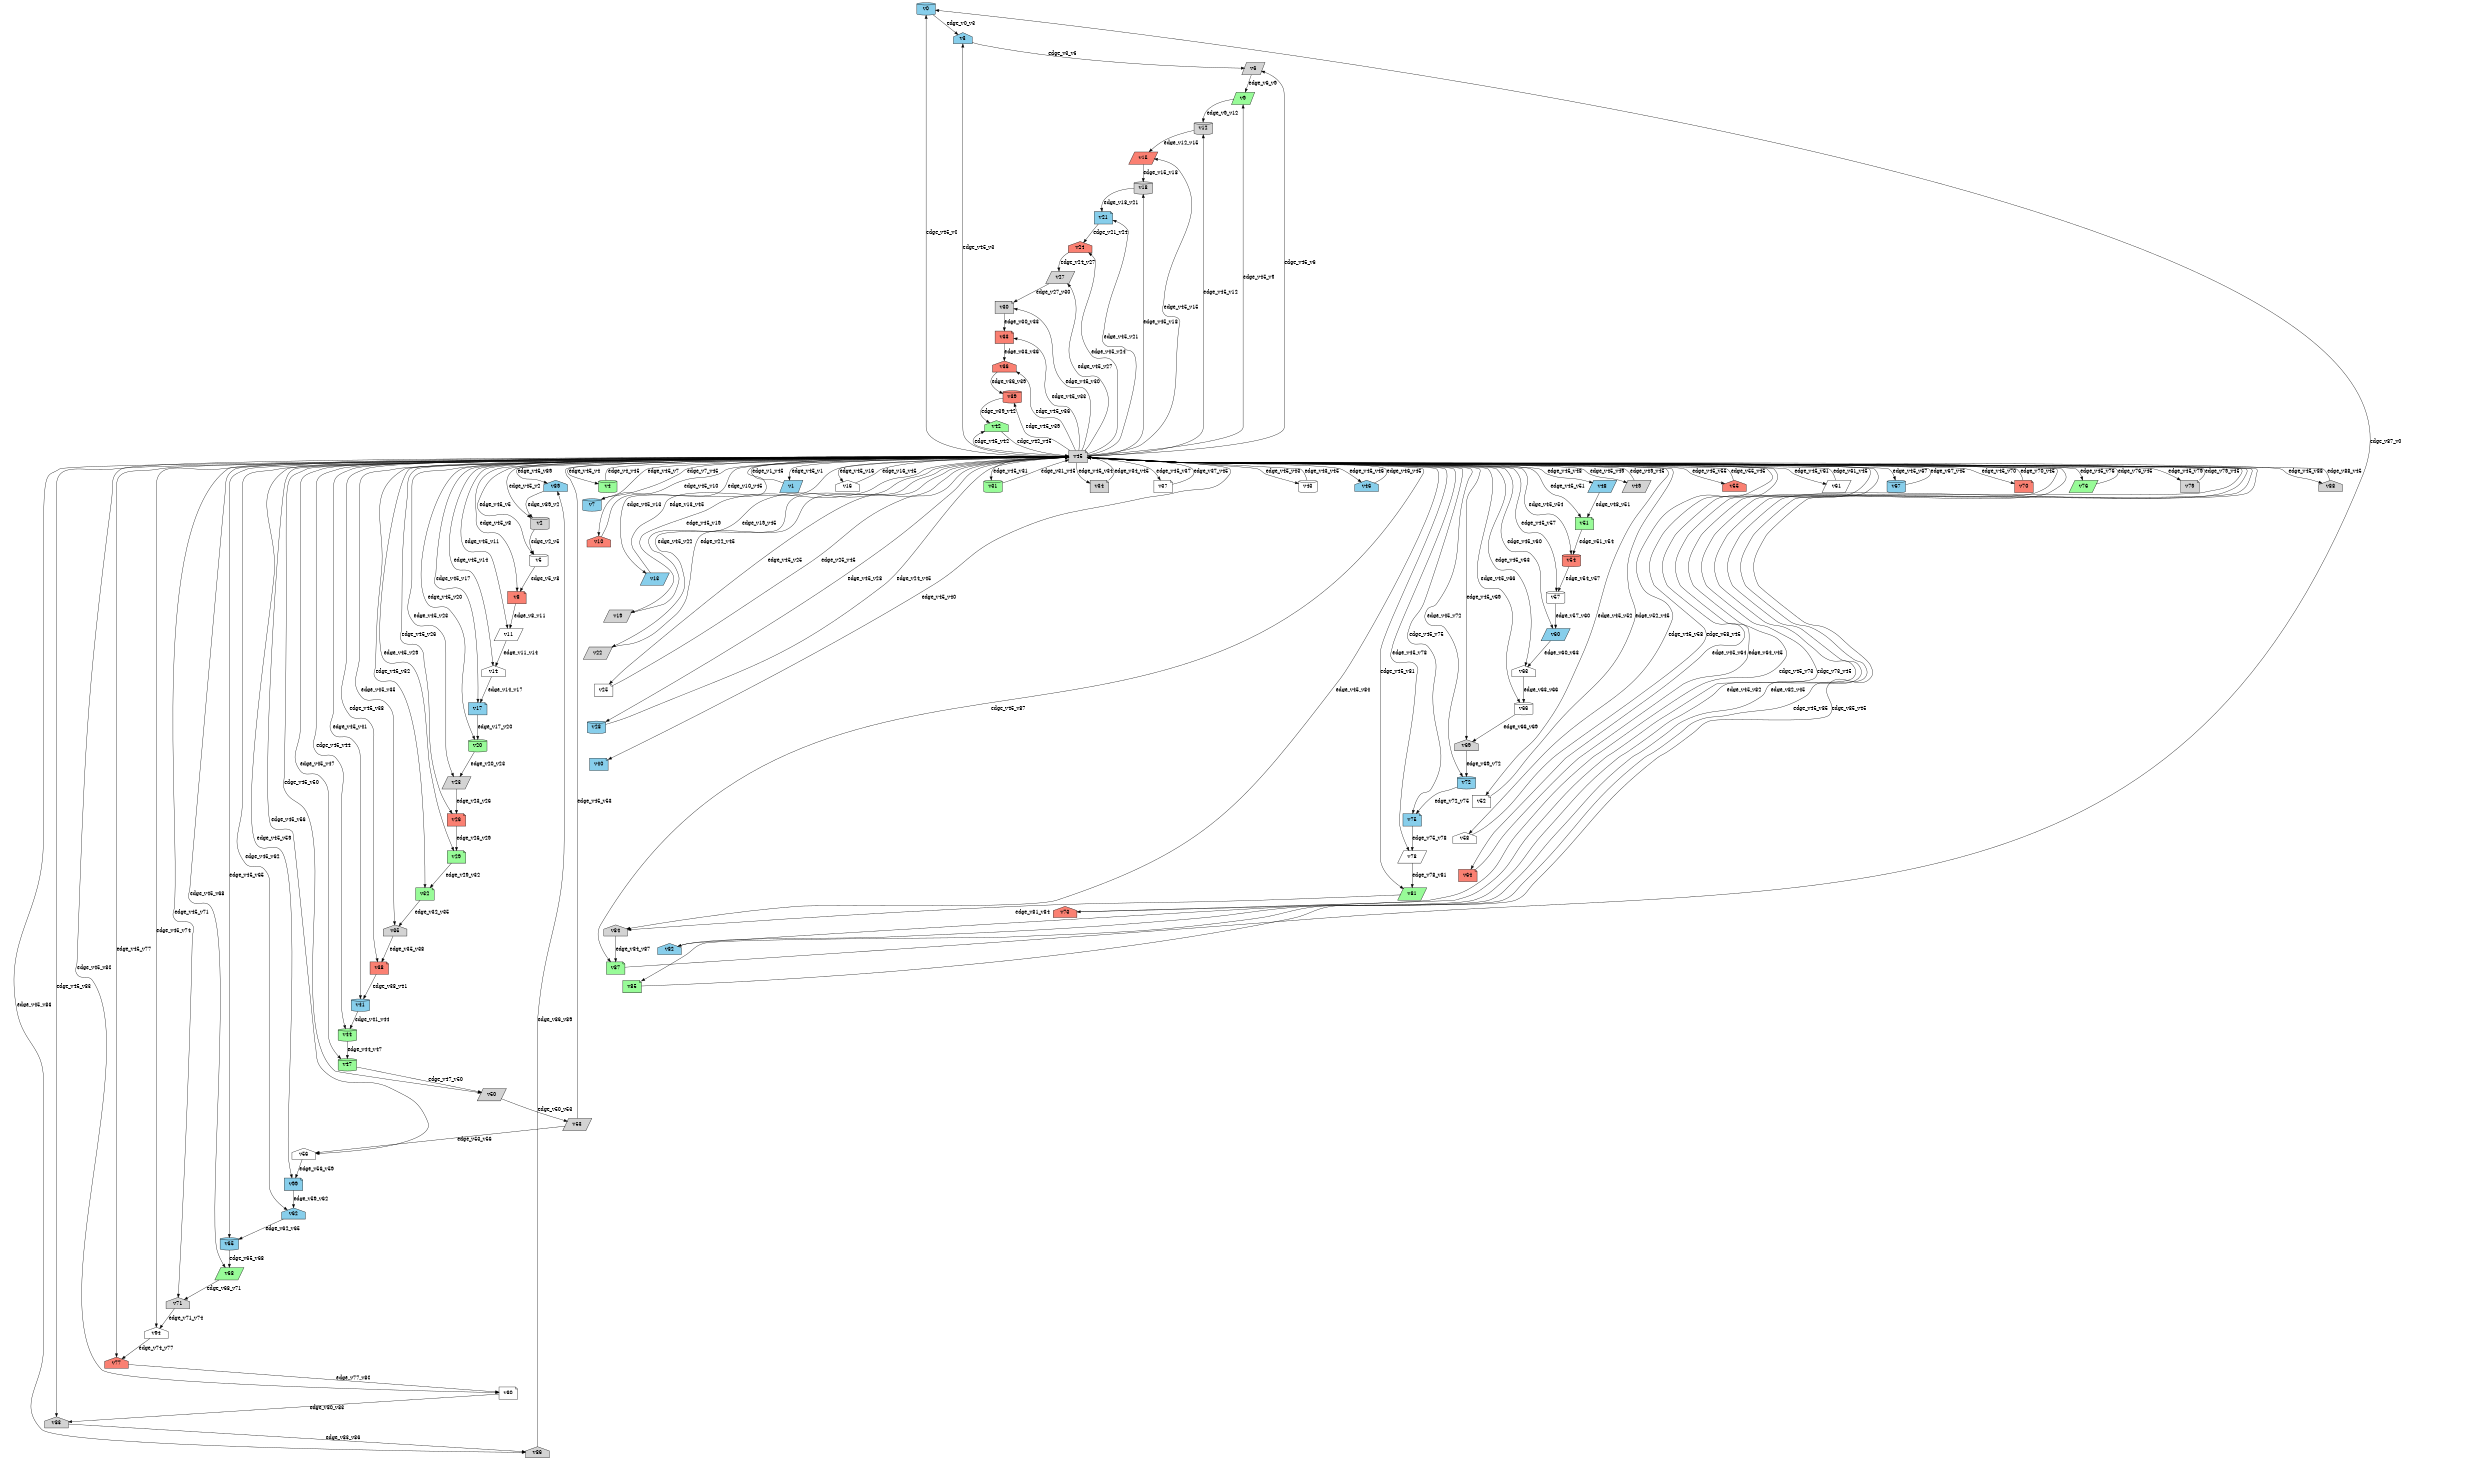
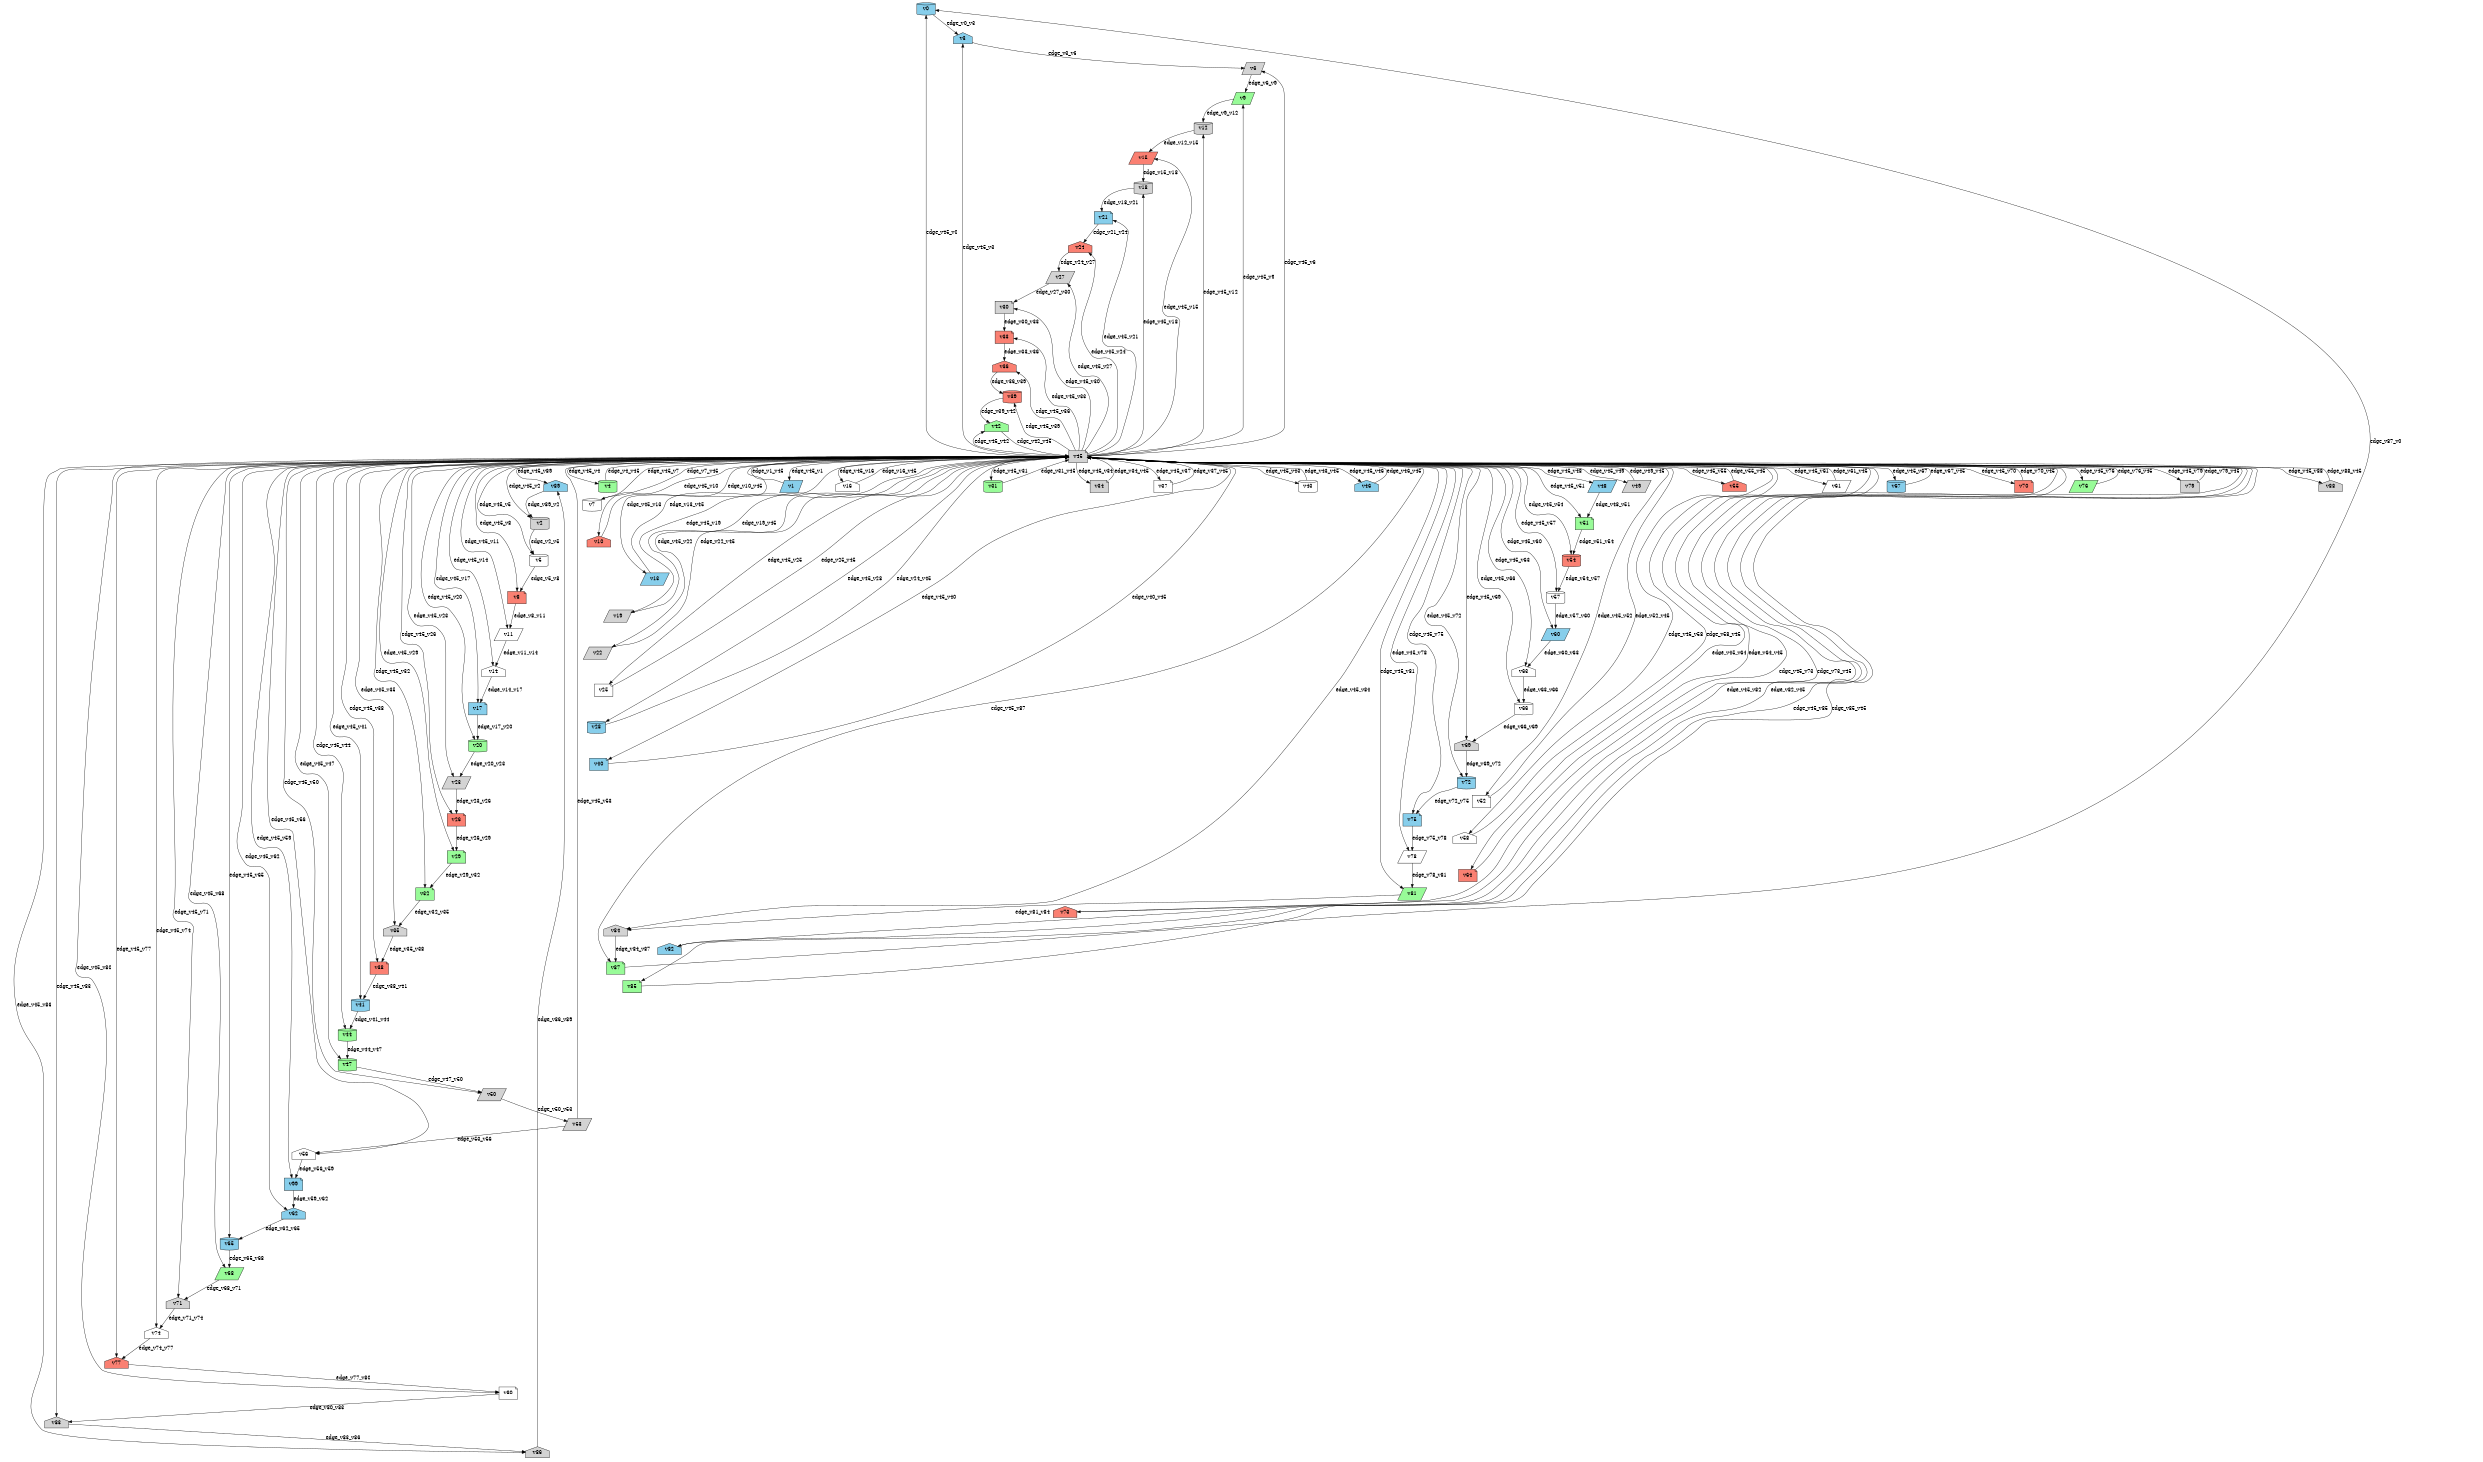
(592, 505) -> (592, 505)
none -> (1025, 657)
(156, 1333) -> (156, 1333)
